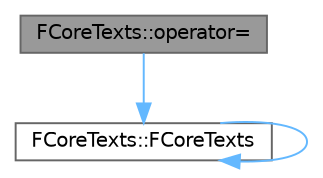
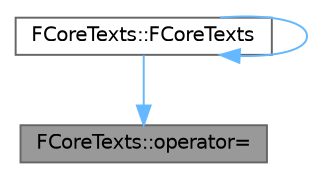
(144, 78) -> (144, 80)
